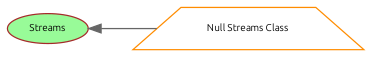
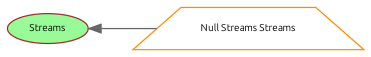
(248, 29) -> (248, 29)
